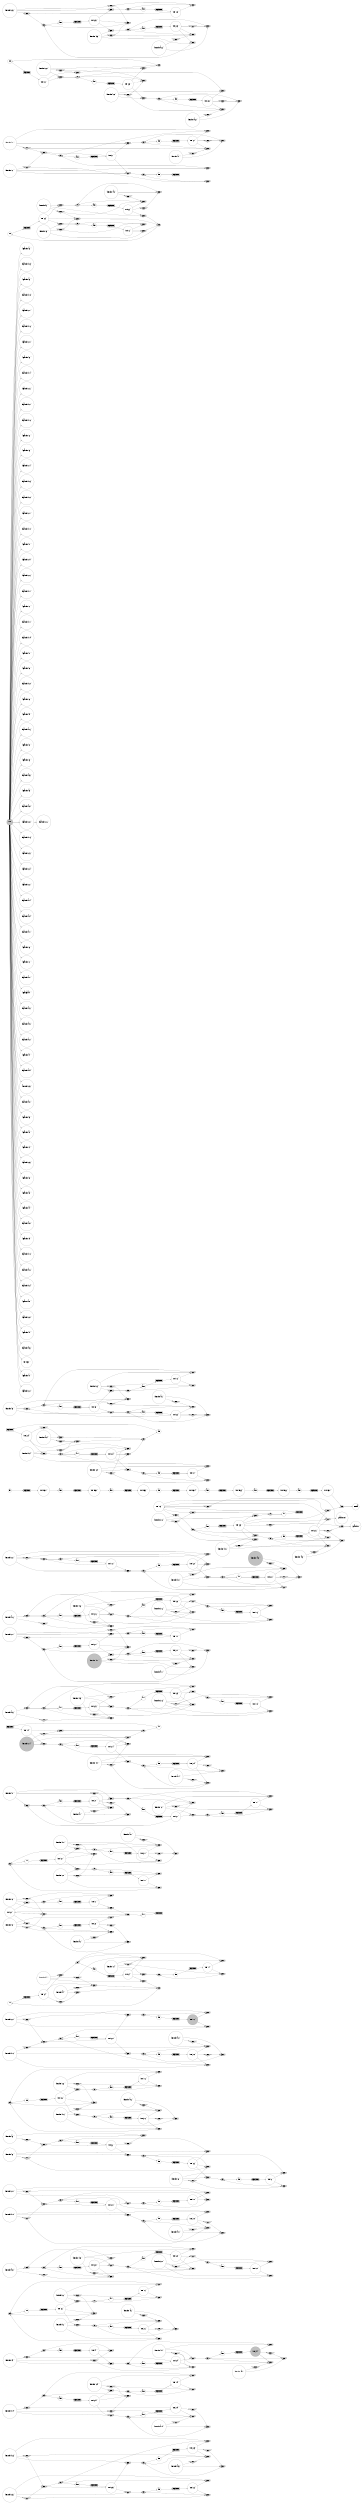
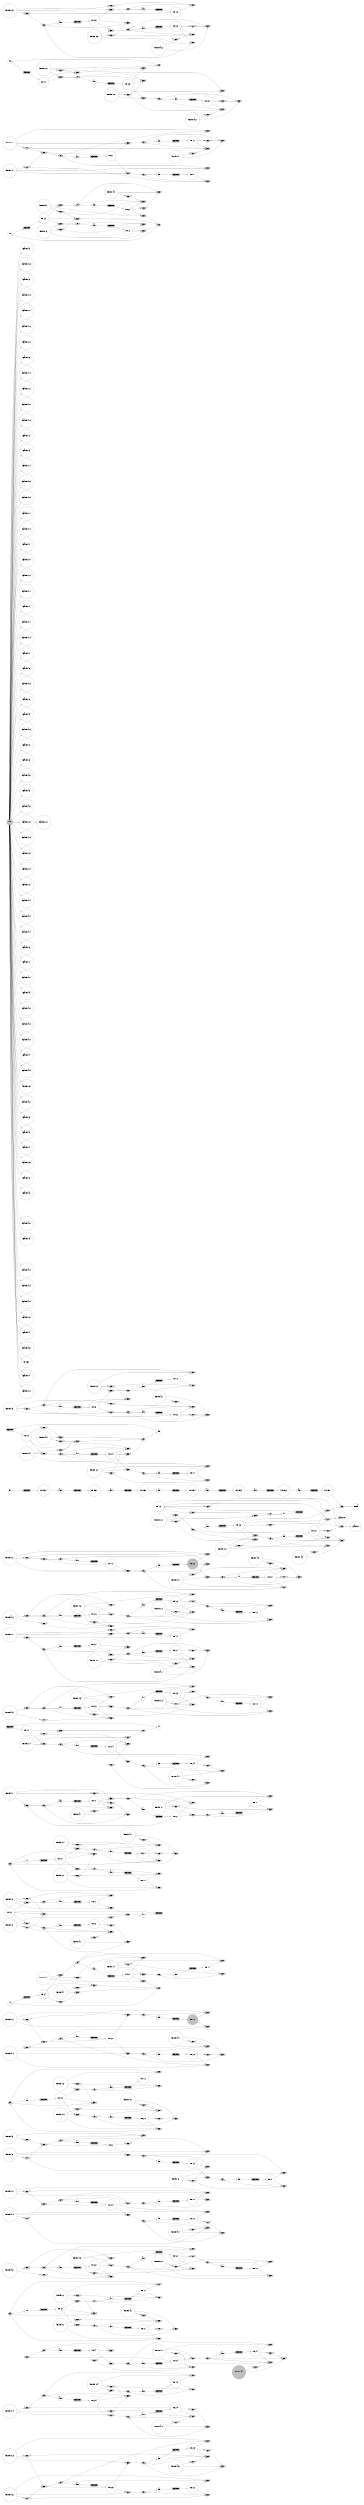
none -> (193, 175)
(27, 993) -> (27, 993)
(27, 1208) -> none
(27, 1254) -> none
(27, 1302) -> (27, 1302)
(255, 1558) -> (255, 1558)
(193, 1564) -> (193, 1564)
(94, 1661) -> (94, 1661)
(27, 1744) -> (27, 1744)
(94, 1763) -> none
(255, 2352) -> (255, 2352)
(10, 2361) -> none
(239, 2372) -> (239, 2372)
